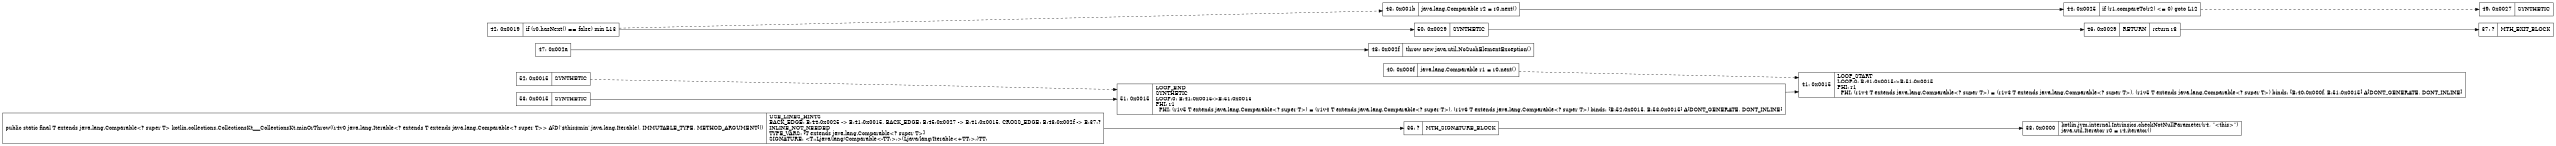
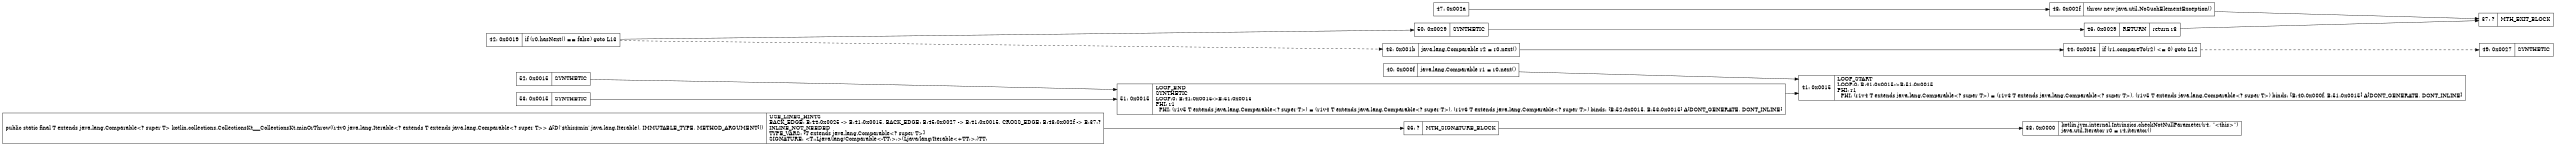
none -> (2345, 15)
(571, 29) -> (571, 40)
(1657, 75) -> (1657, 75)
(852, 84) -> (852, 84)
